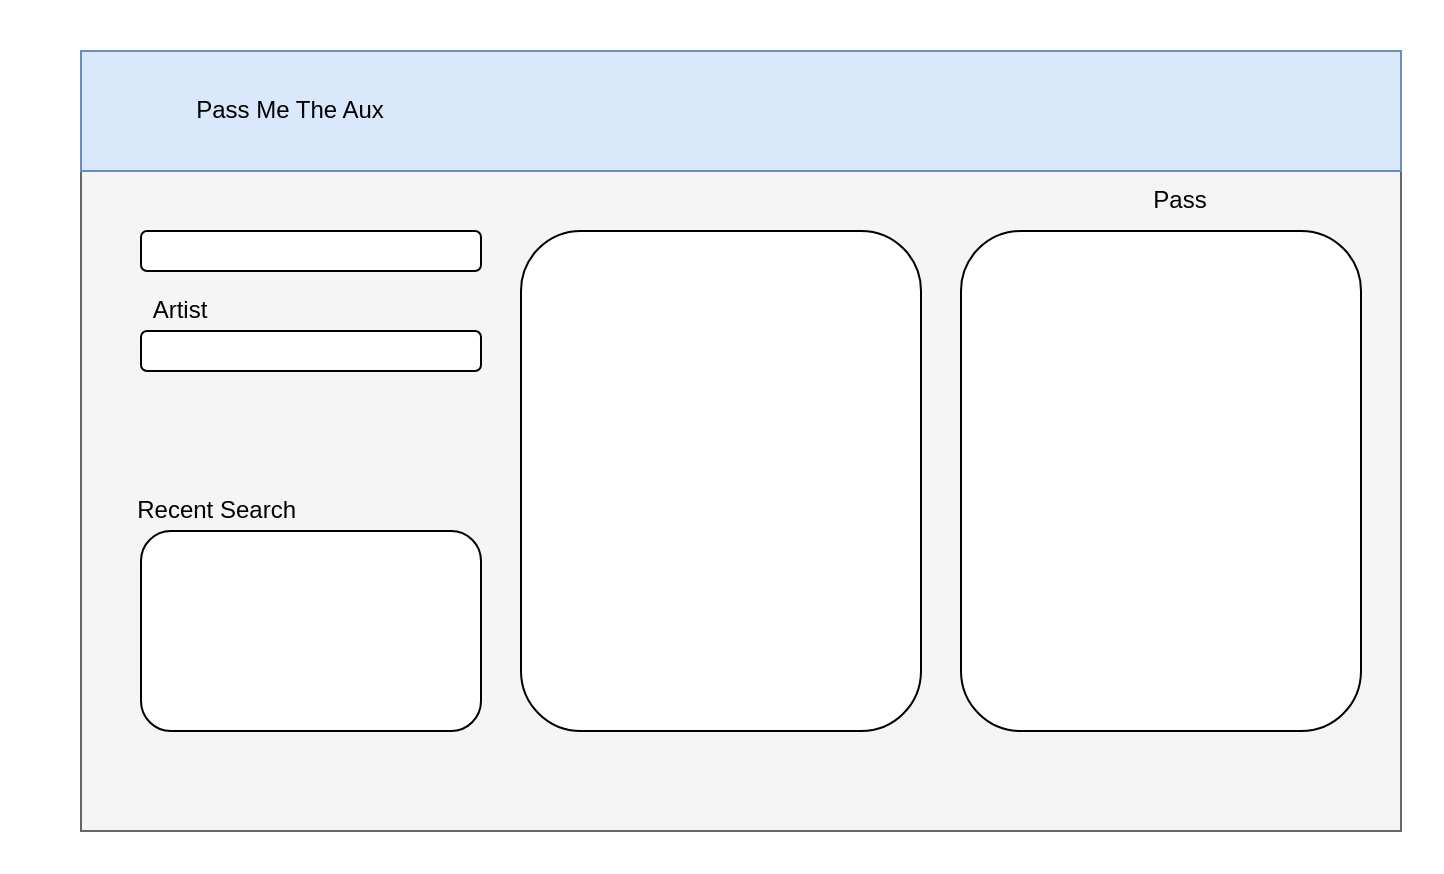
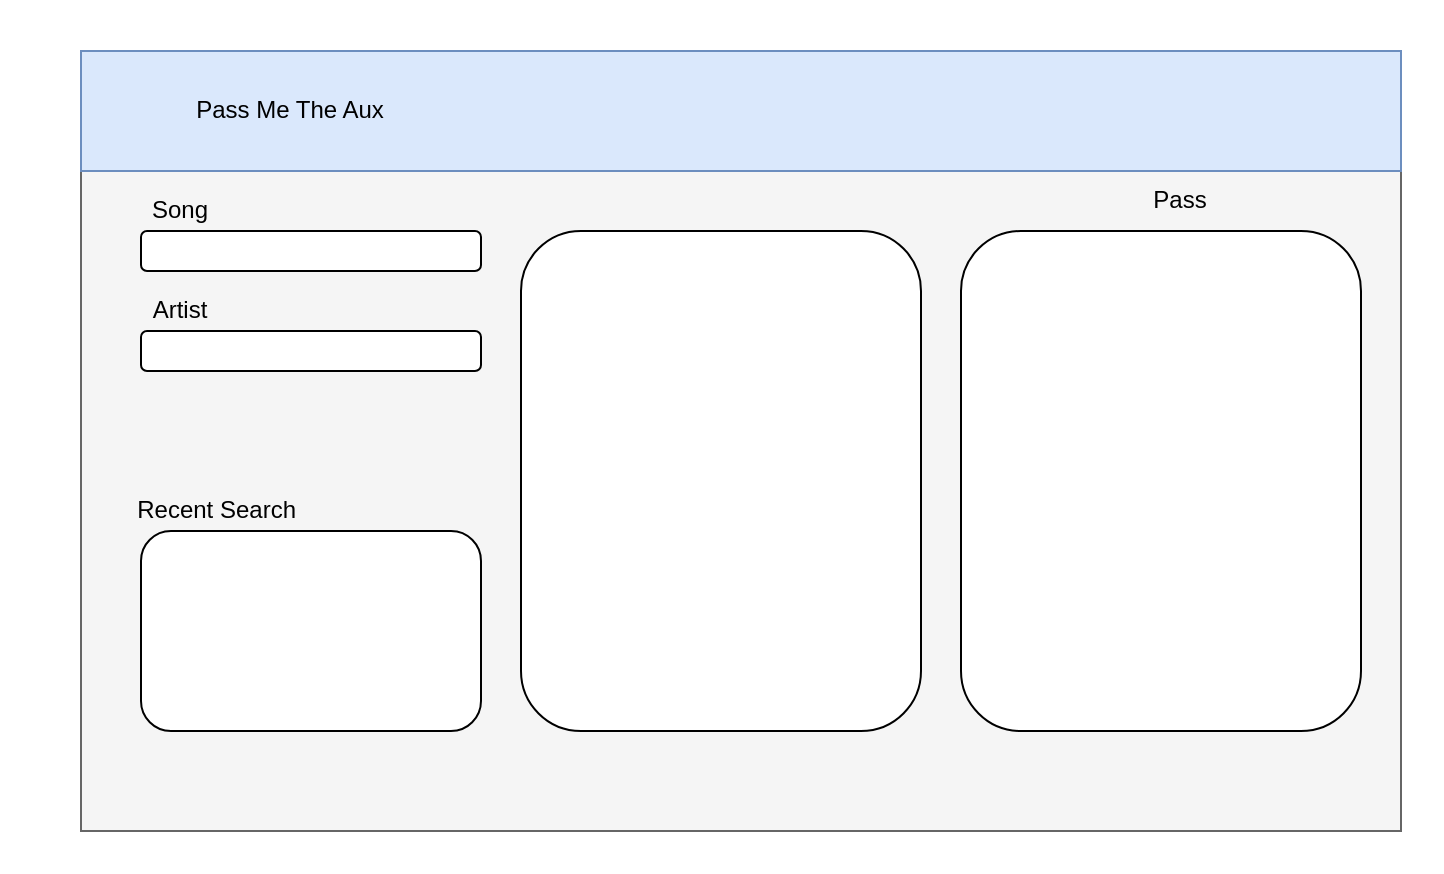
none -> (181, 211)
